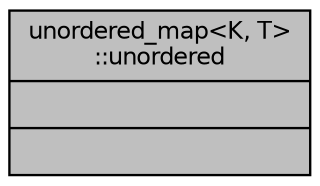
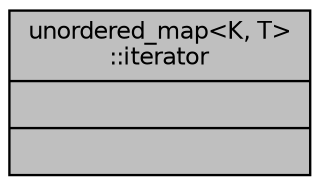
(160, 58) -> (160, 58)
